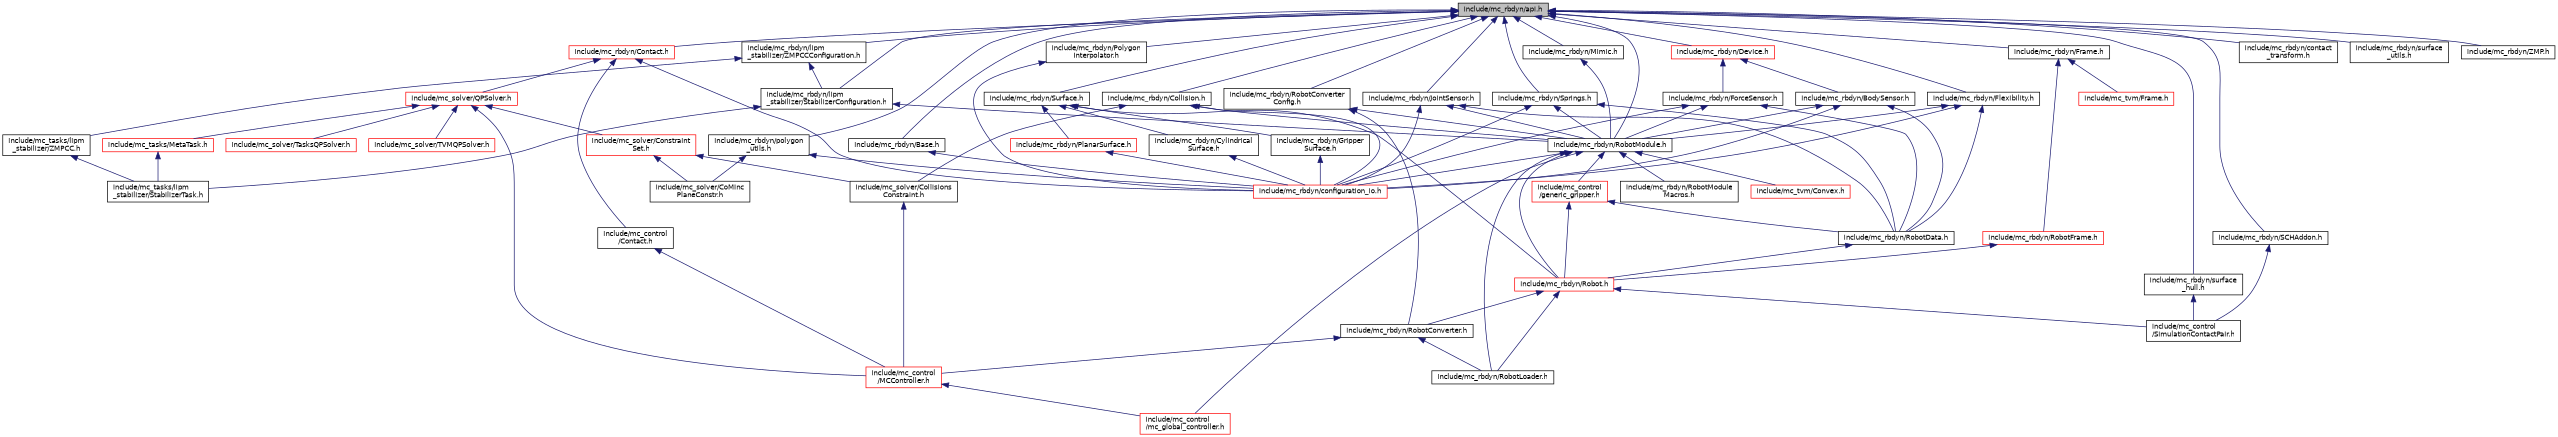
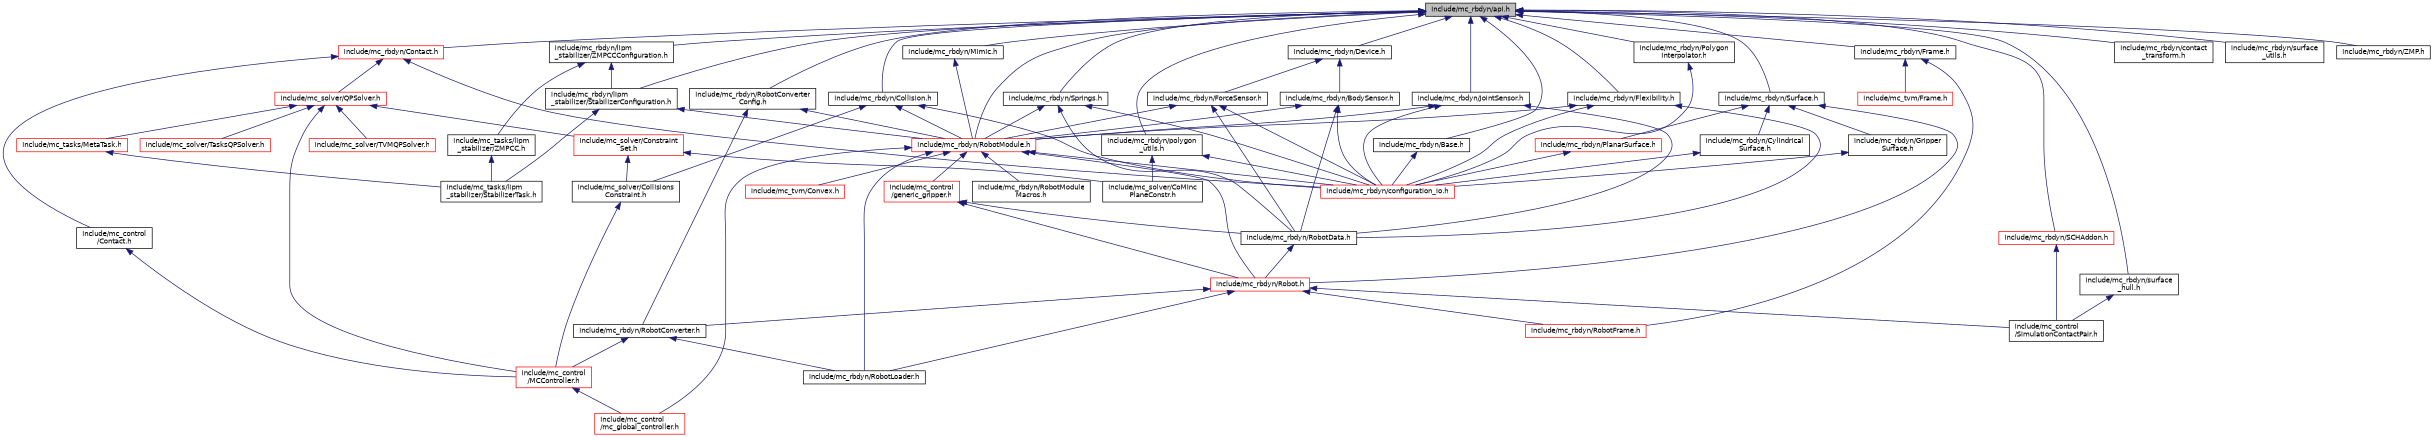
(1723, 52) -> (1340, 52)
(1610, 145) -> (974, 145)
(2270, 238) -> (2056, 238)
(1802, 264) -> (1426, 308)
